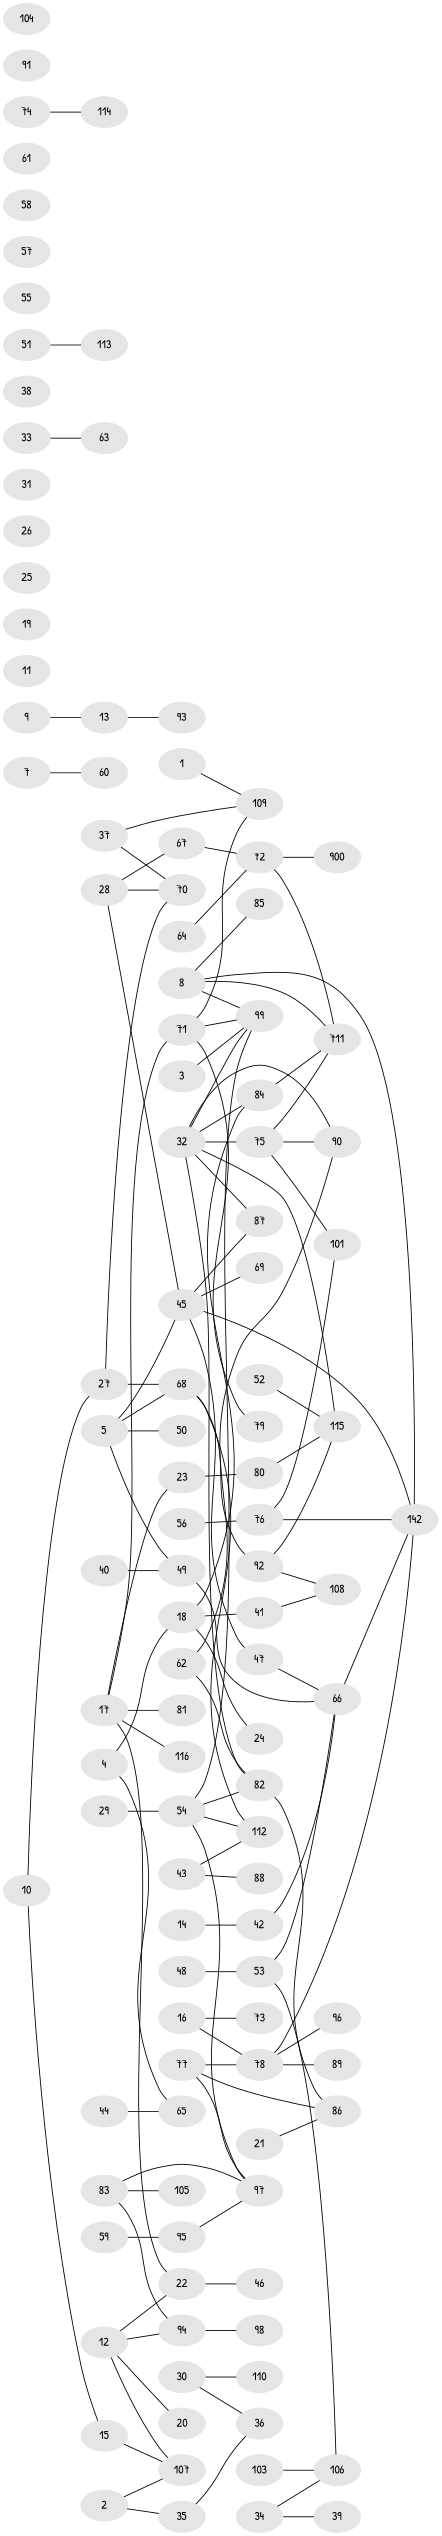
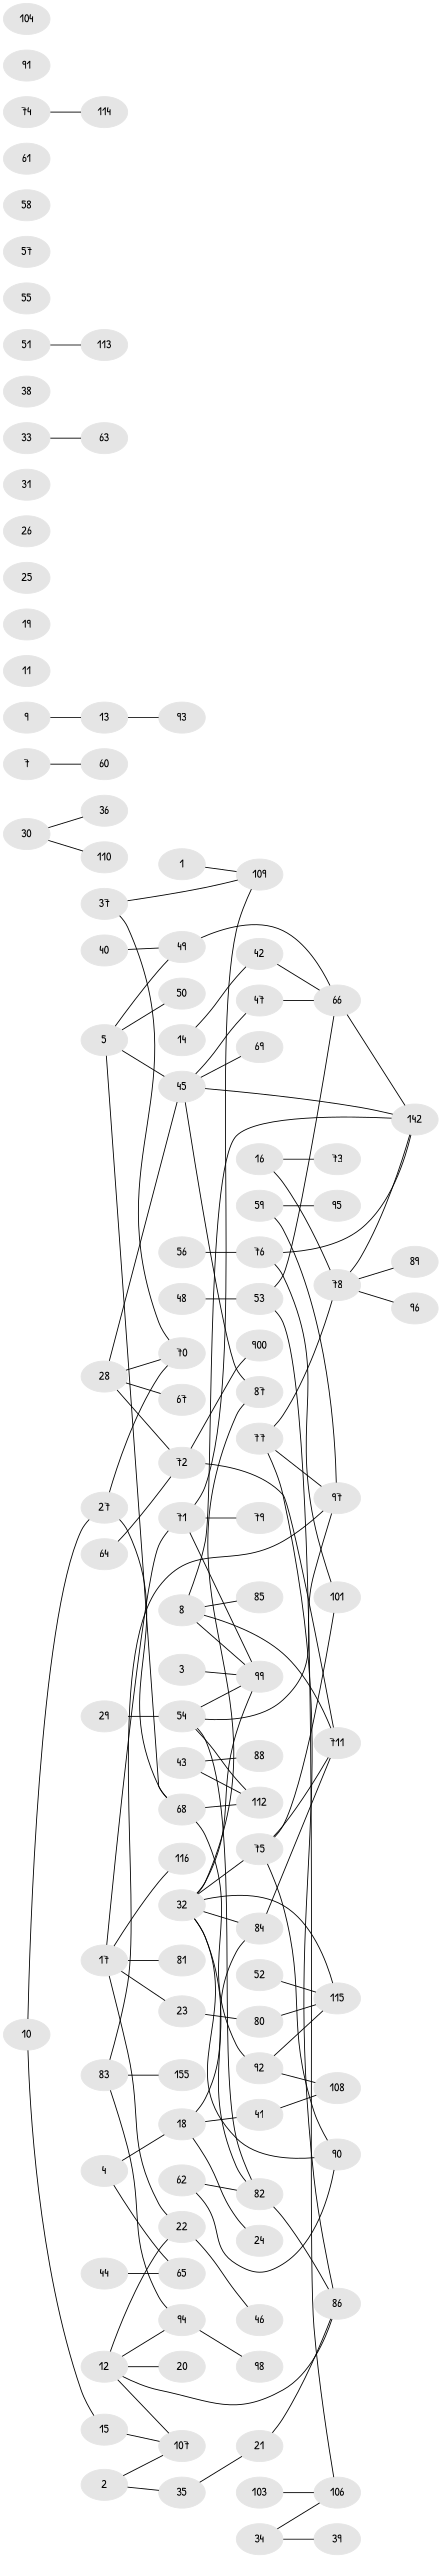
(221, 850) -> (143, 1420)
(182, 2191) -> (182, 2075)
(221, 2214) -> (323, 1353)
none -> (246, 2404)
(221, 2470) -> (221, 2469)
